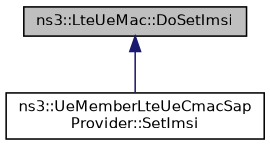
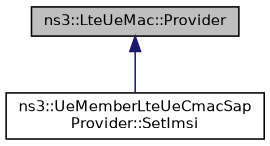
(135, 22) -> (135, 22)
